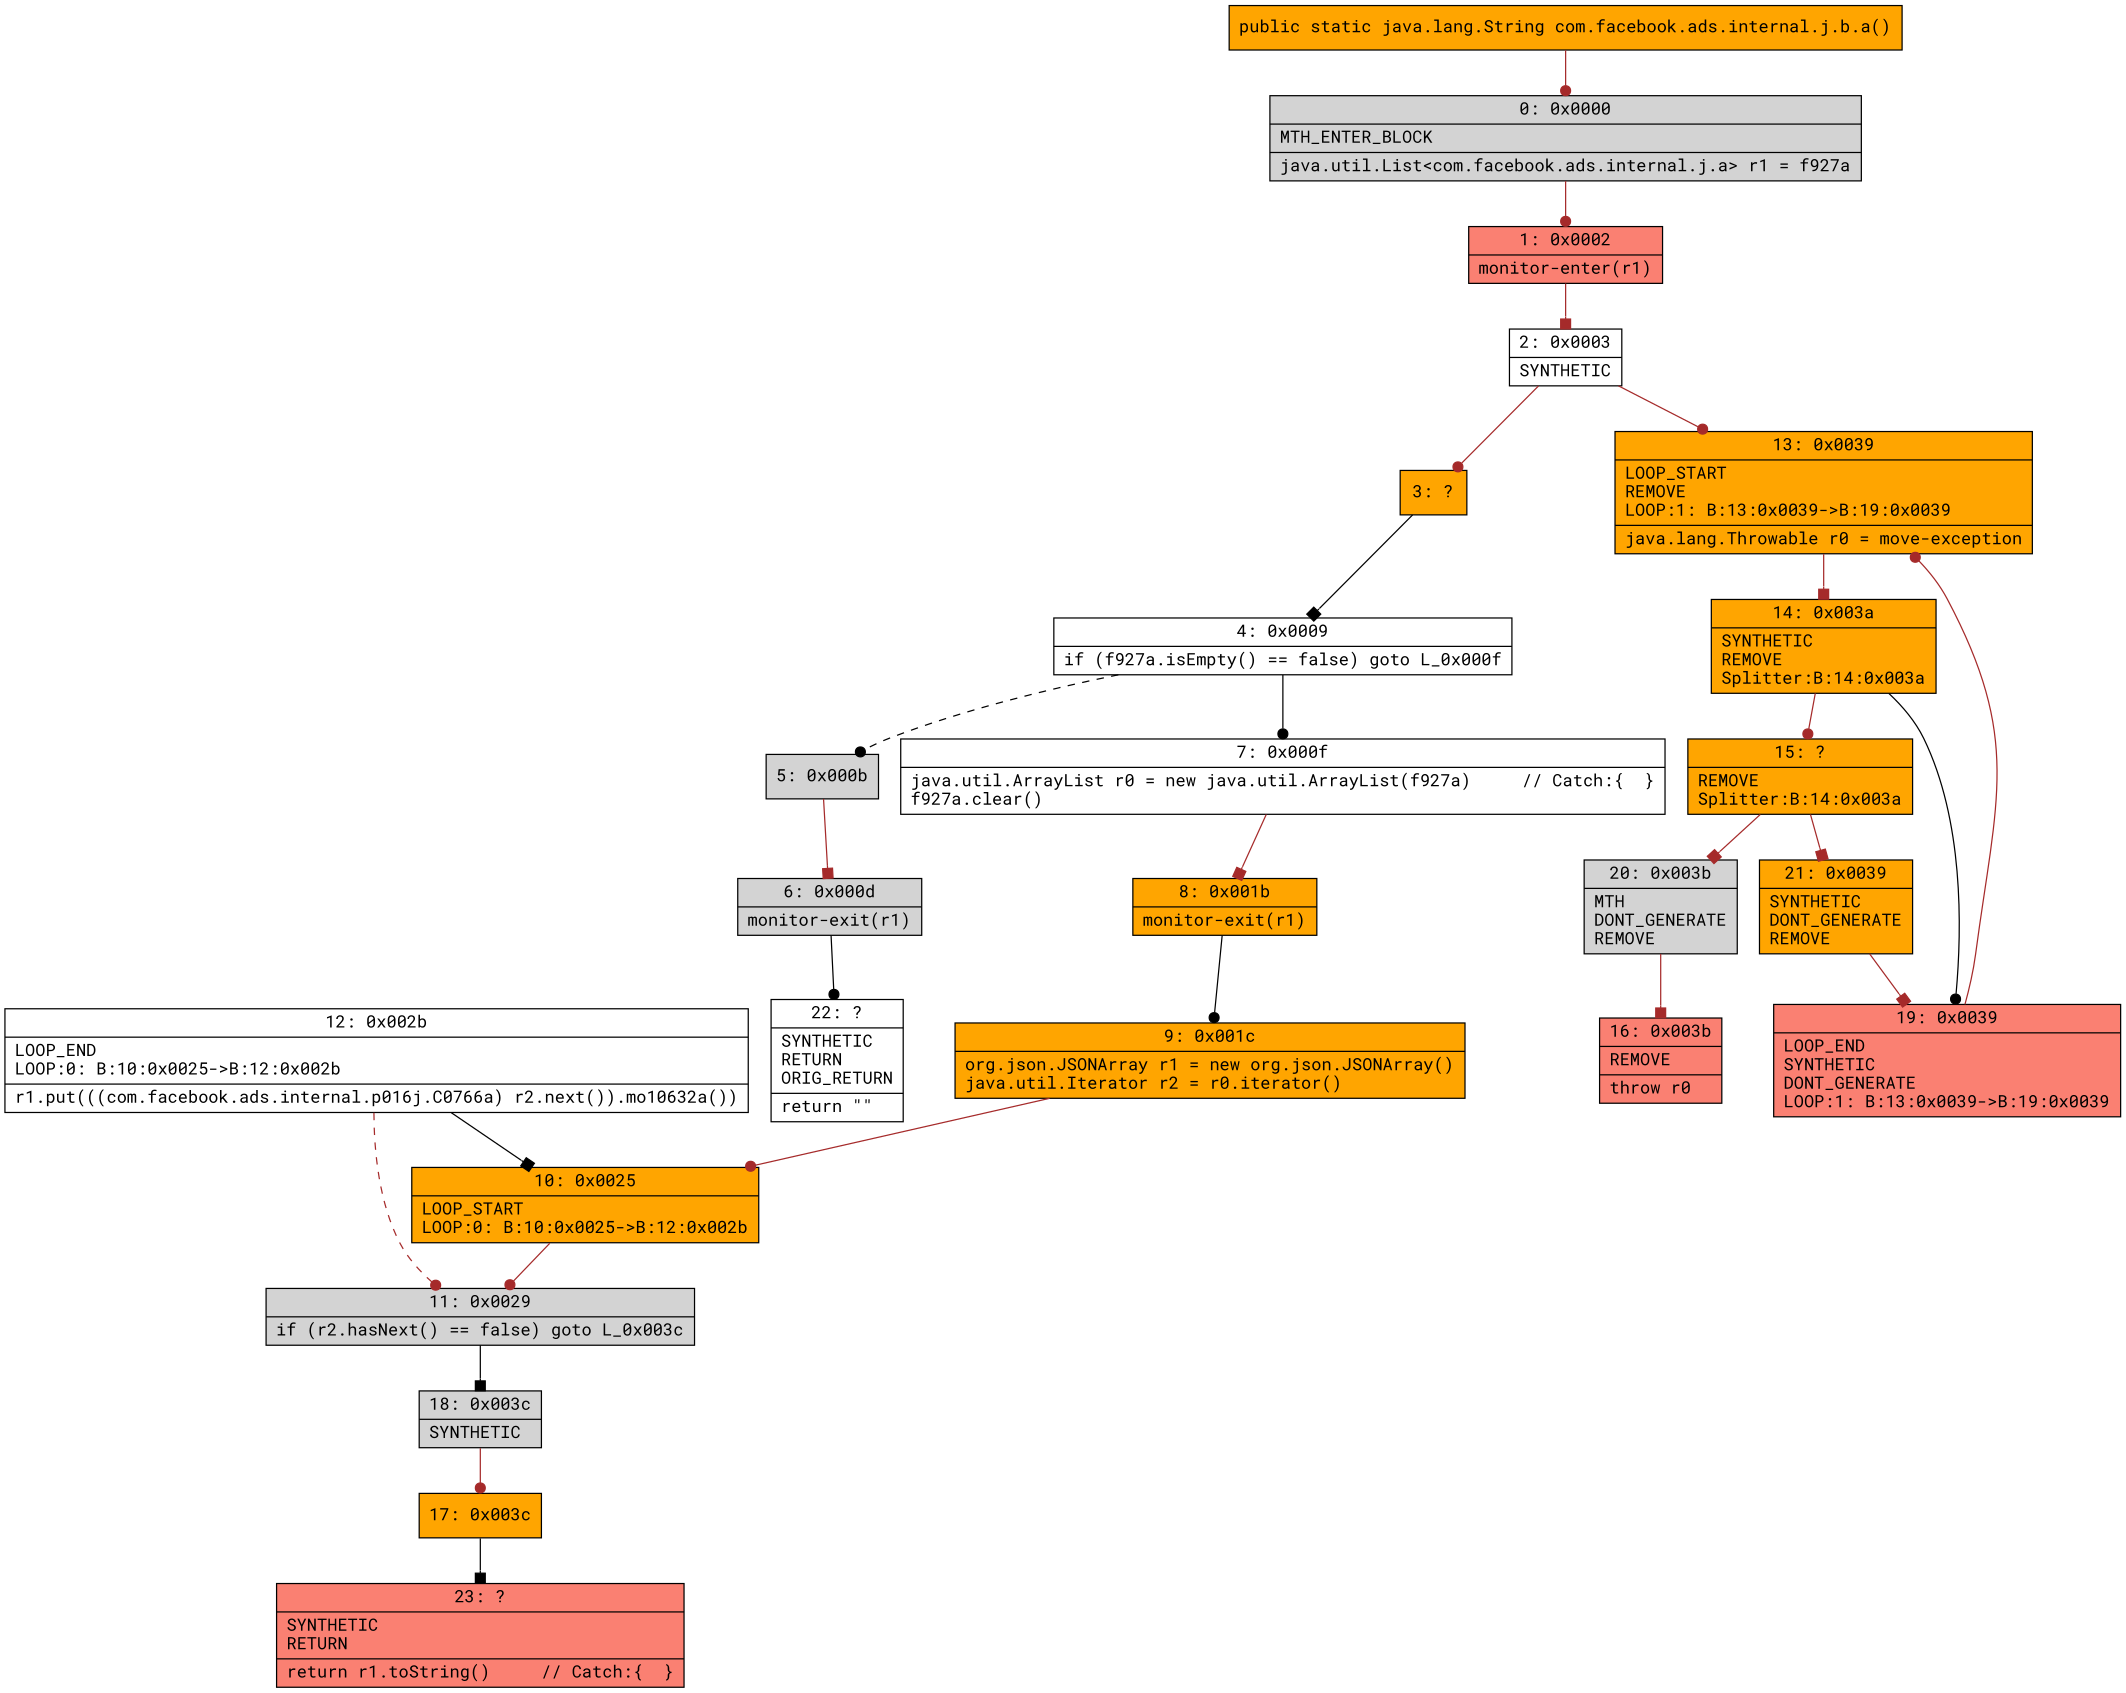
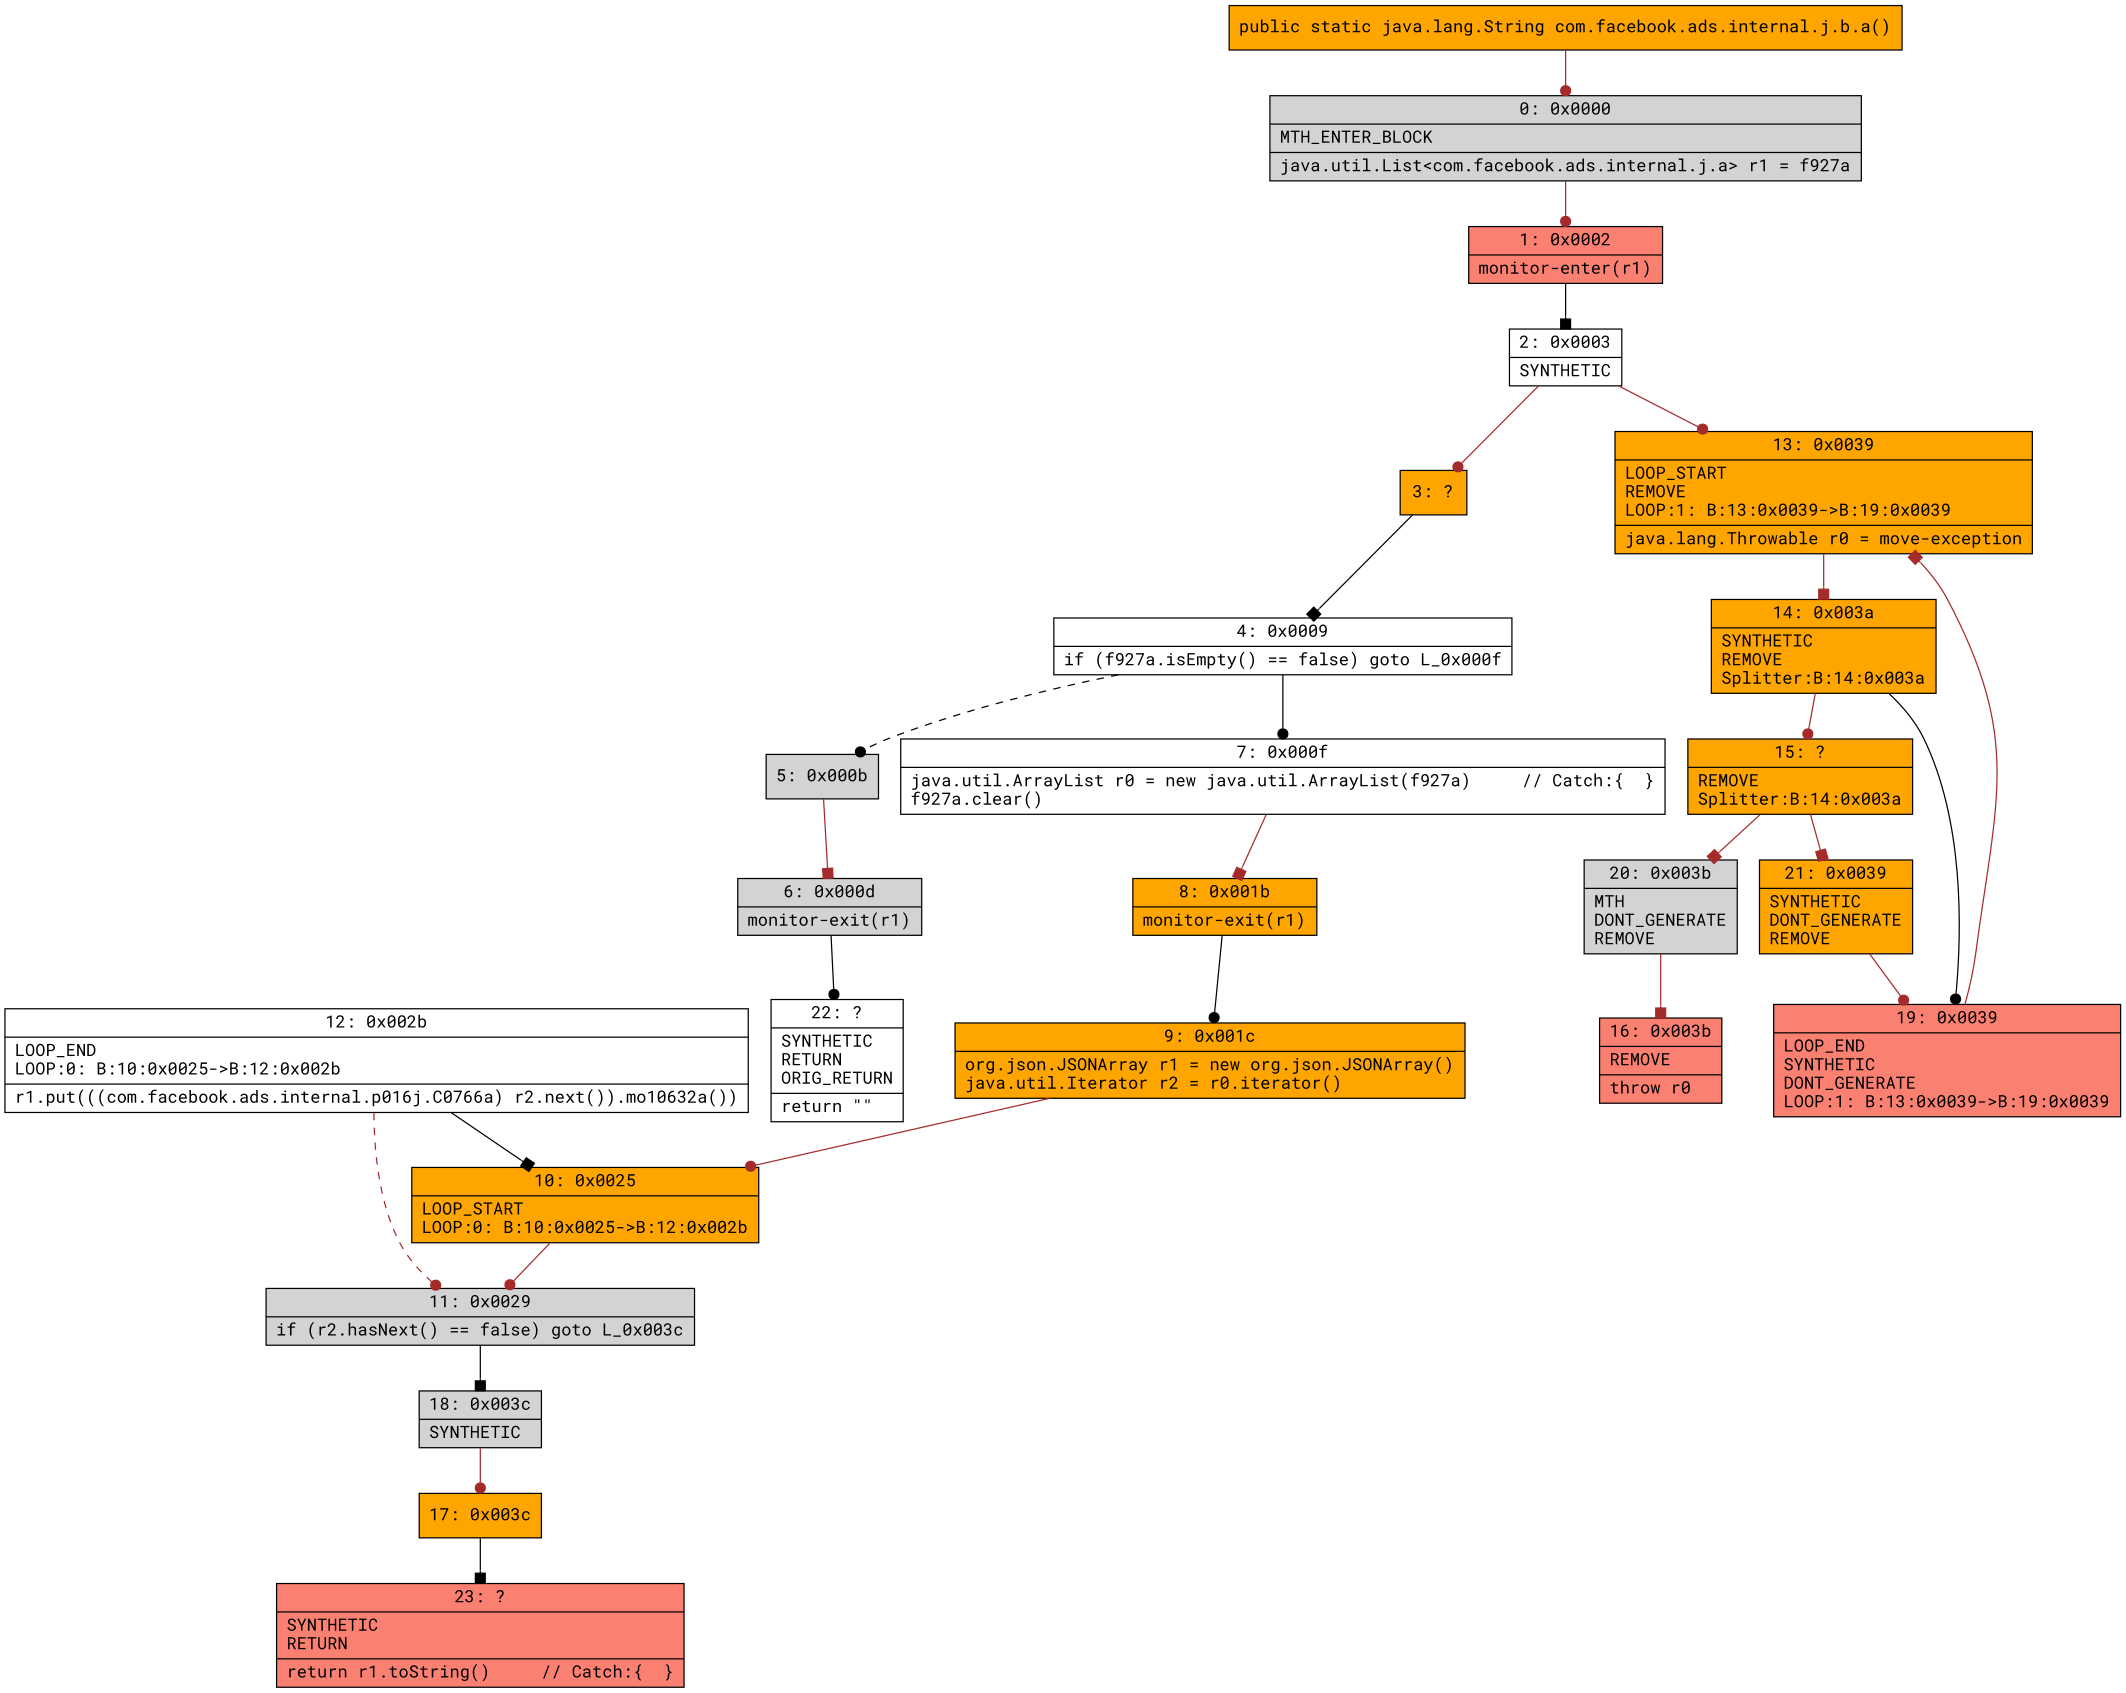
(1566, 300) -> (1566, 300)
(1997, 775) -> (1997, 776)
(1884, 974) -> (1885, 975)
